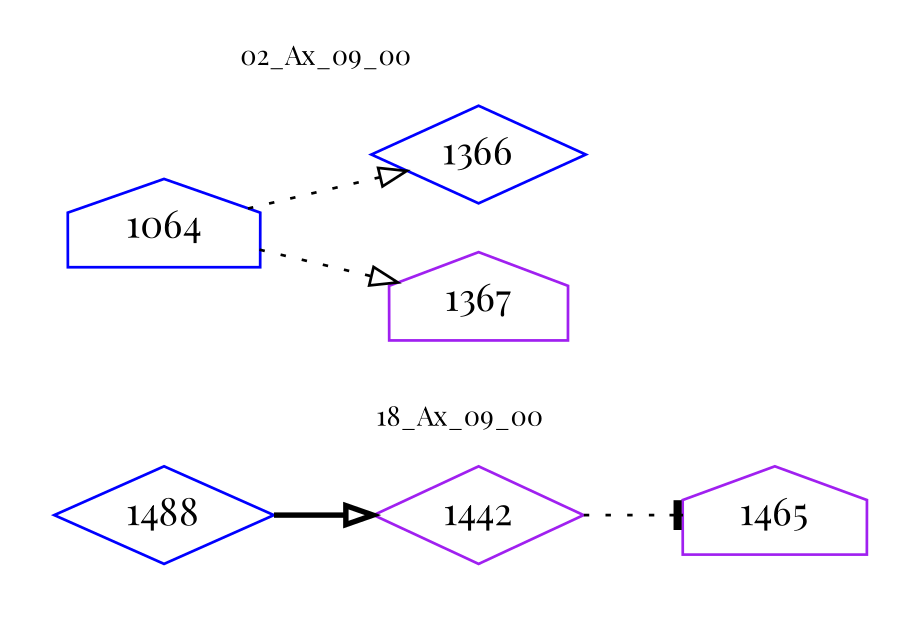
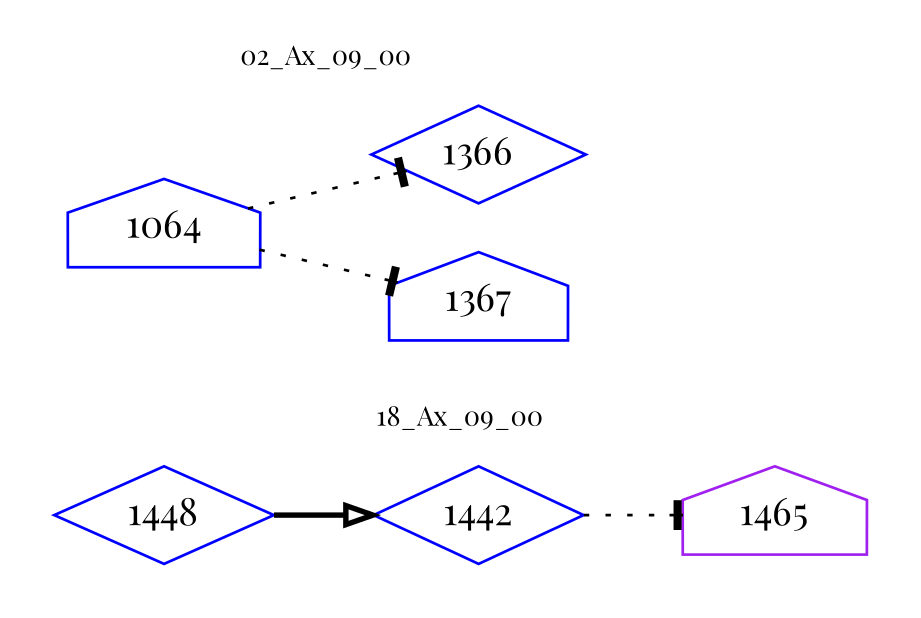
(314, 193) -> (314, 193)
(322, 264) -> (322, 264)
(479, 301) -> (479, 301)
(164, 515) -> (164, 515)
(479, 515) -> (479, 515)
